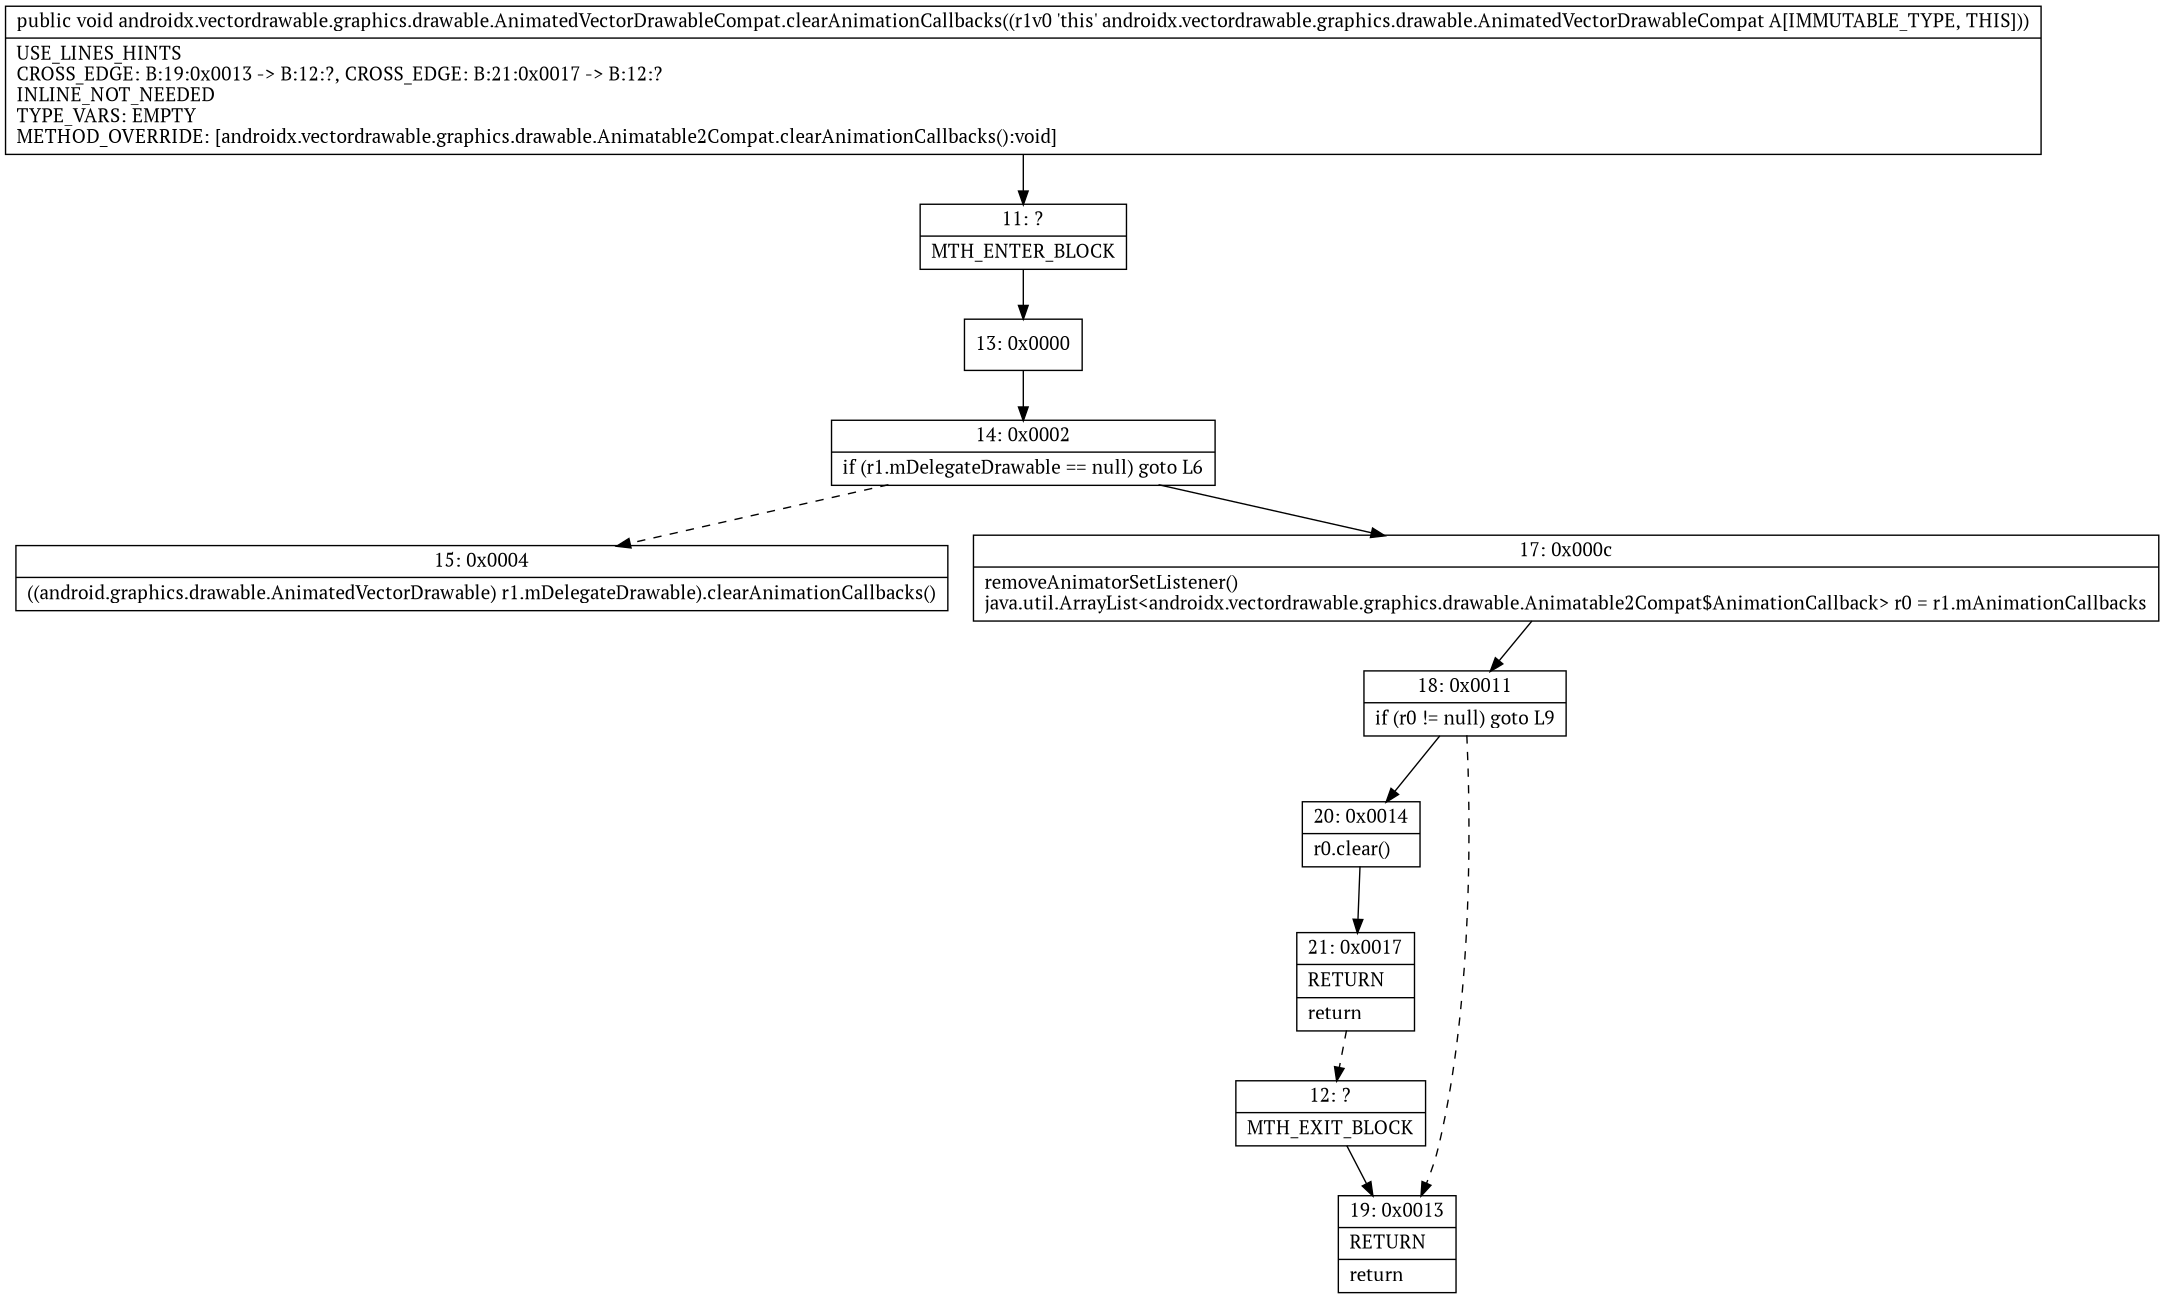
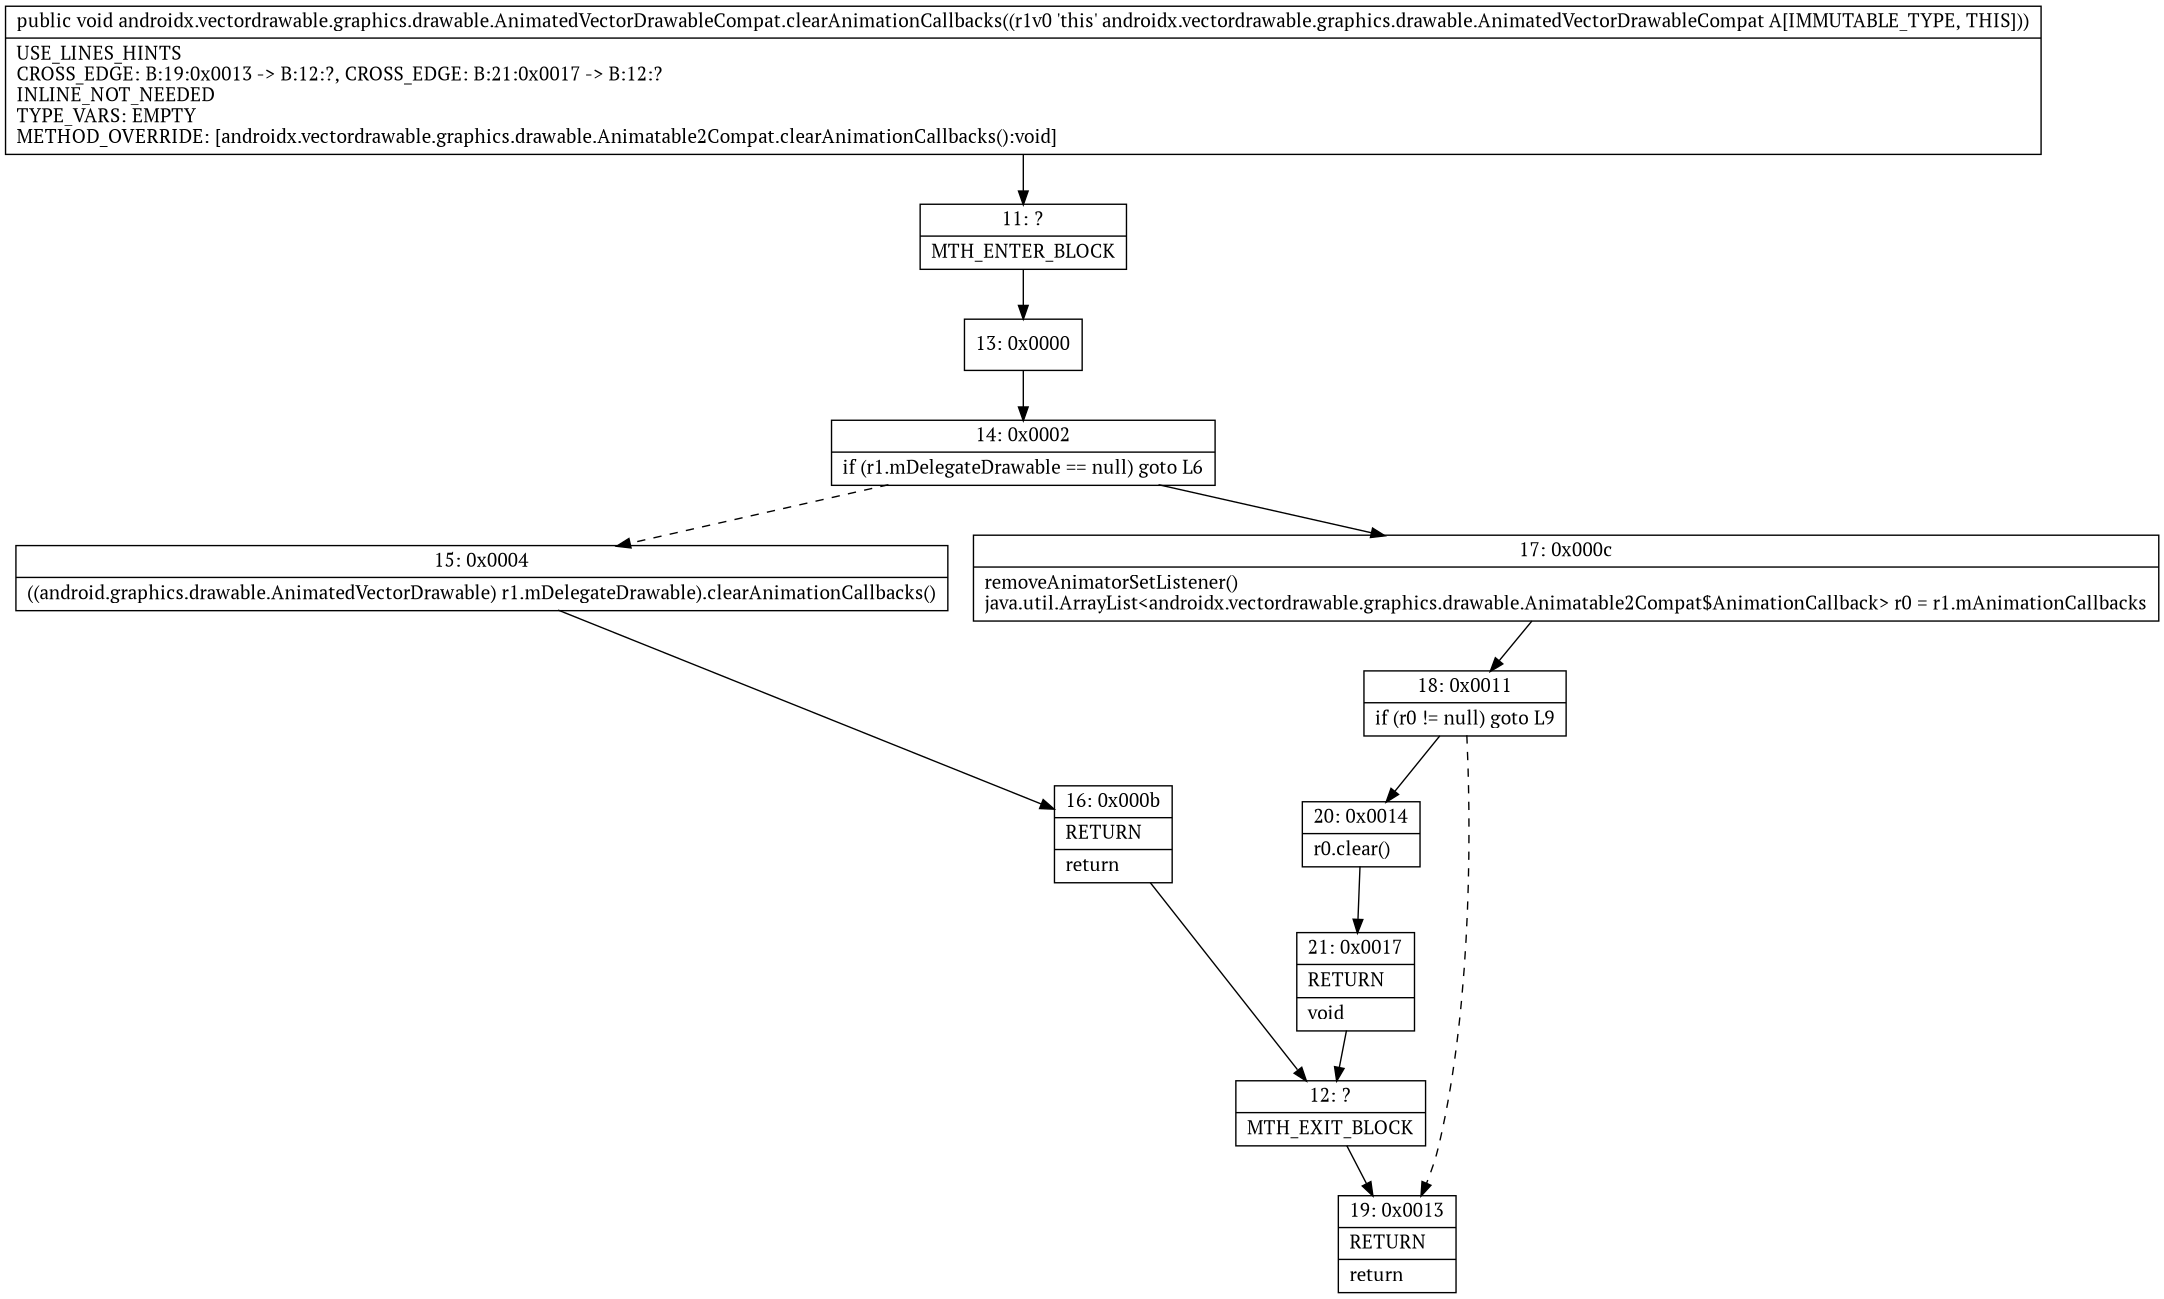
none -> (1113, 834)
(1336, 1014) -> (1327, 1014)
(1343, 1049) -> (1343, 1049)
